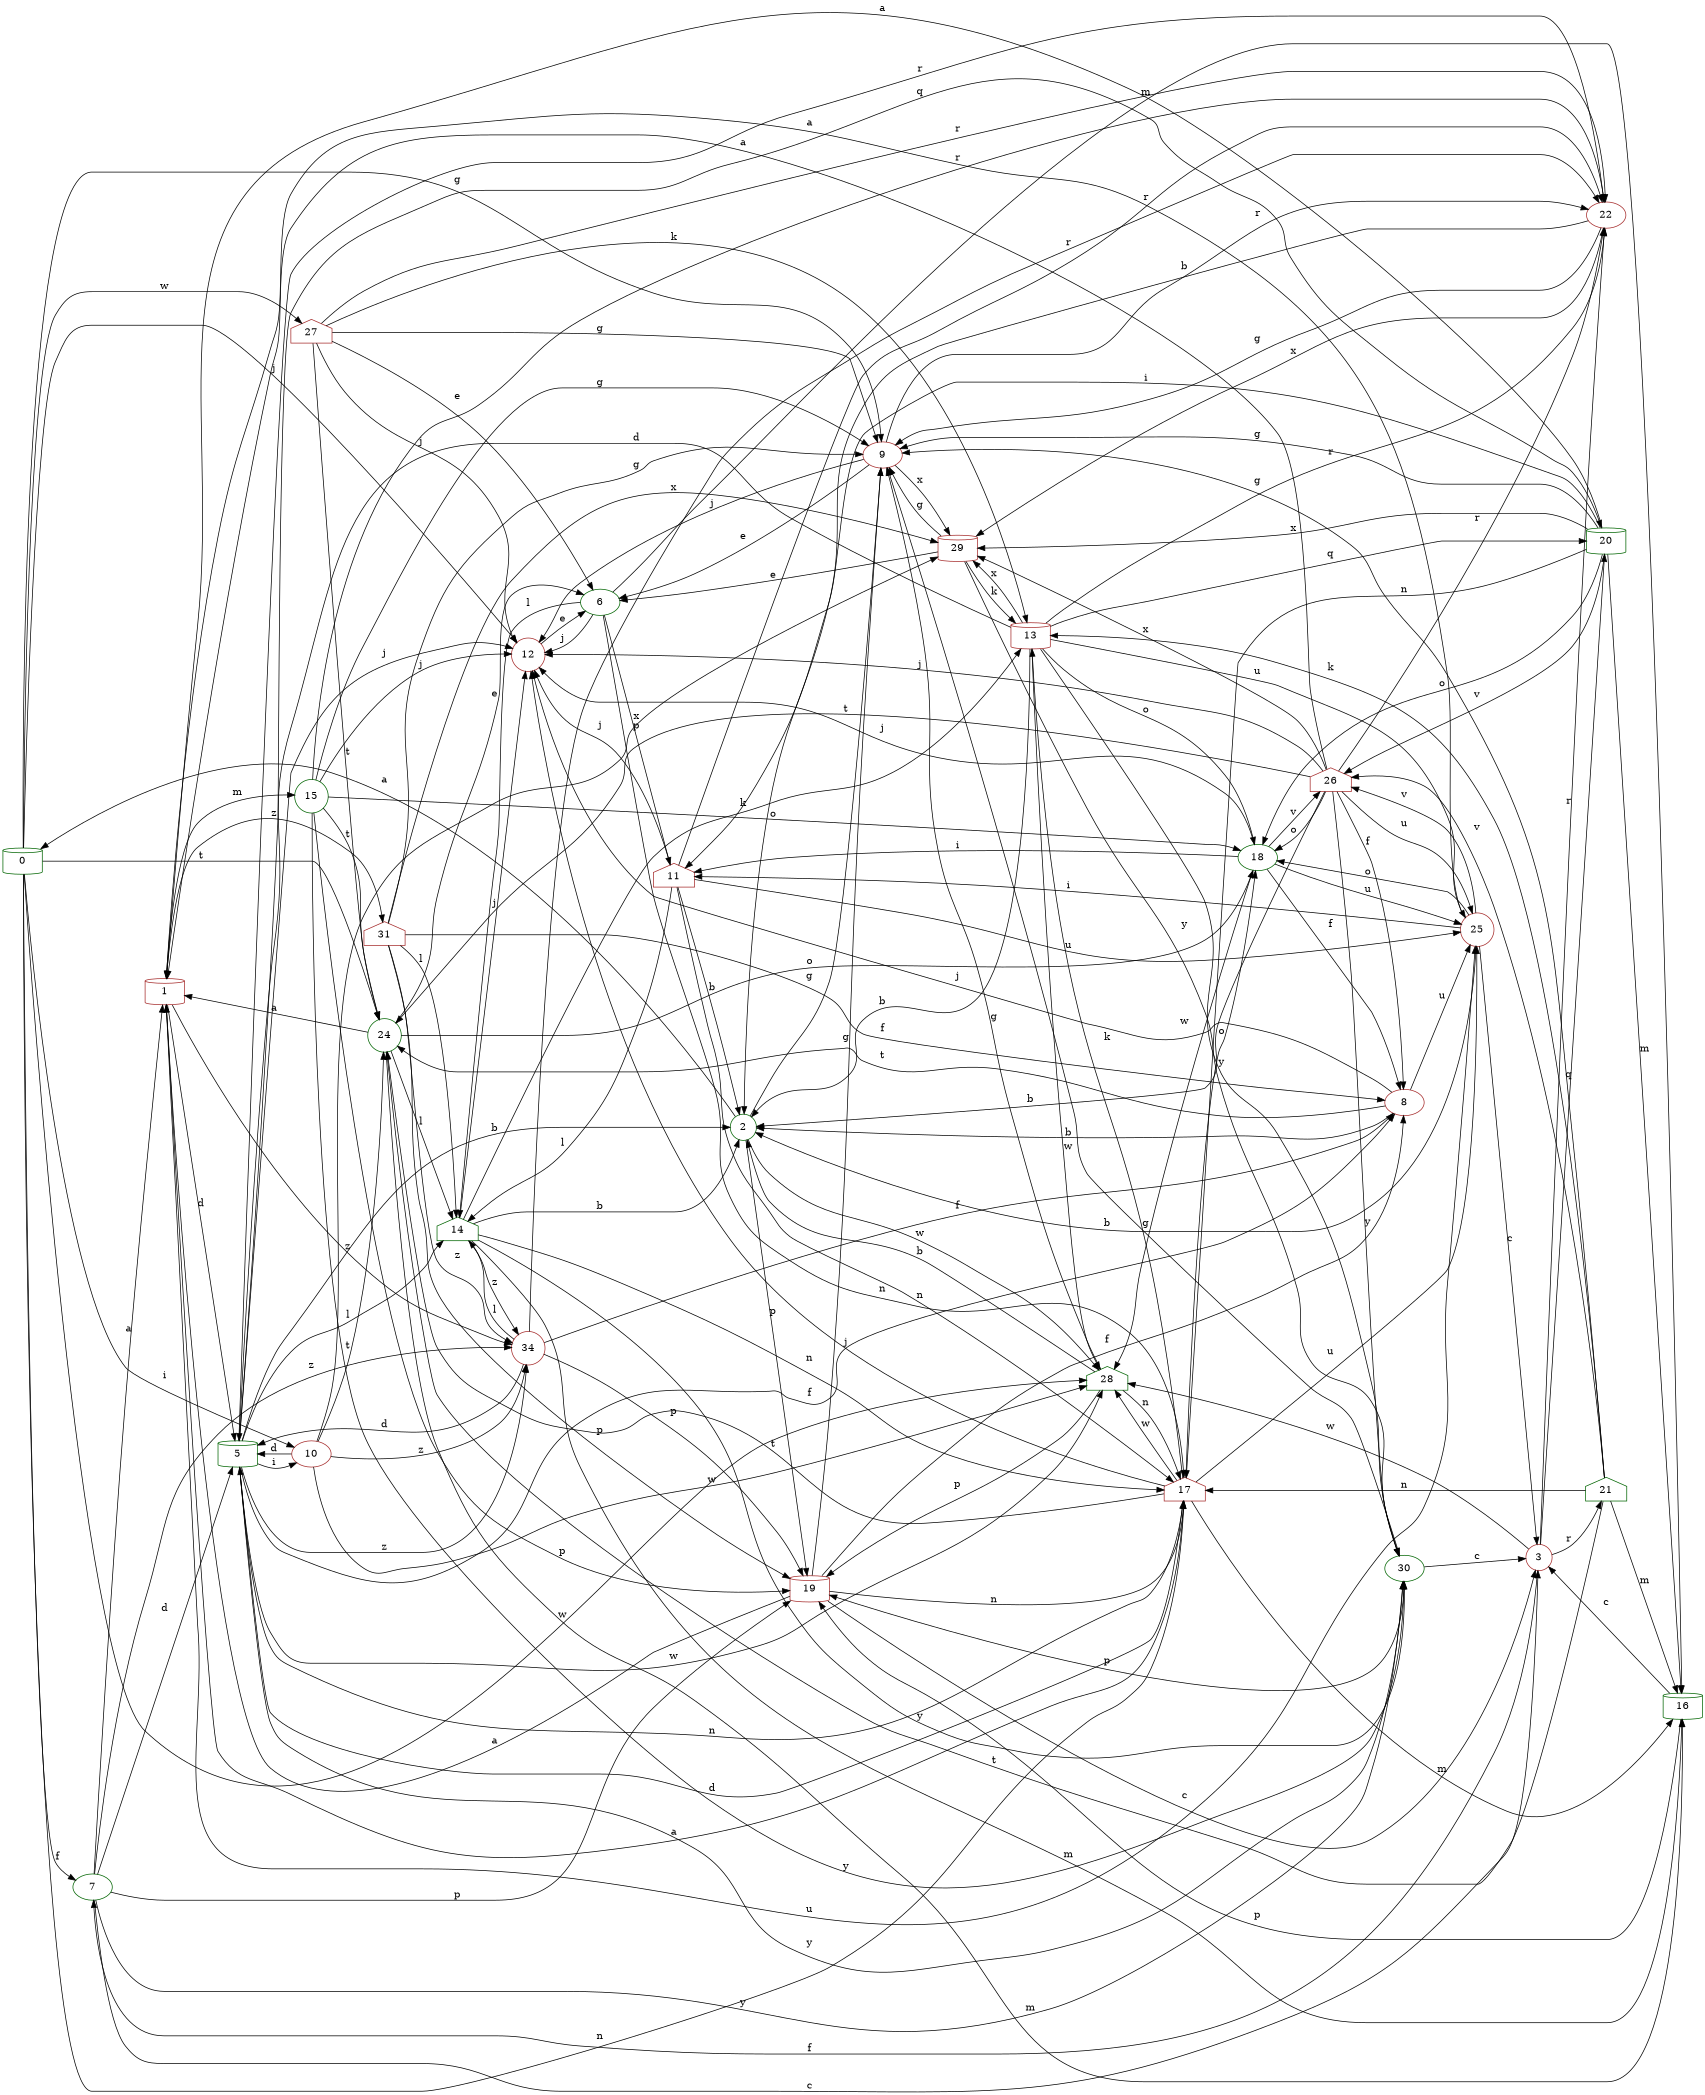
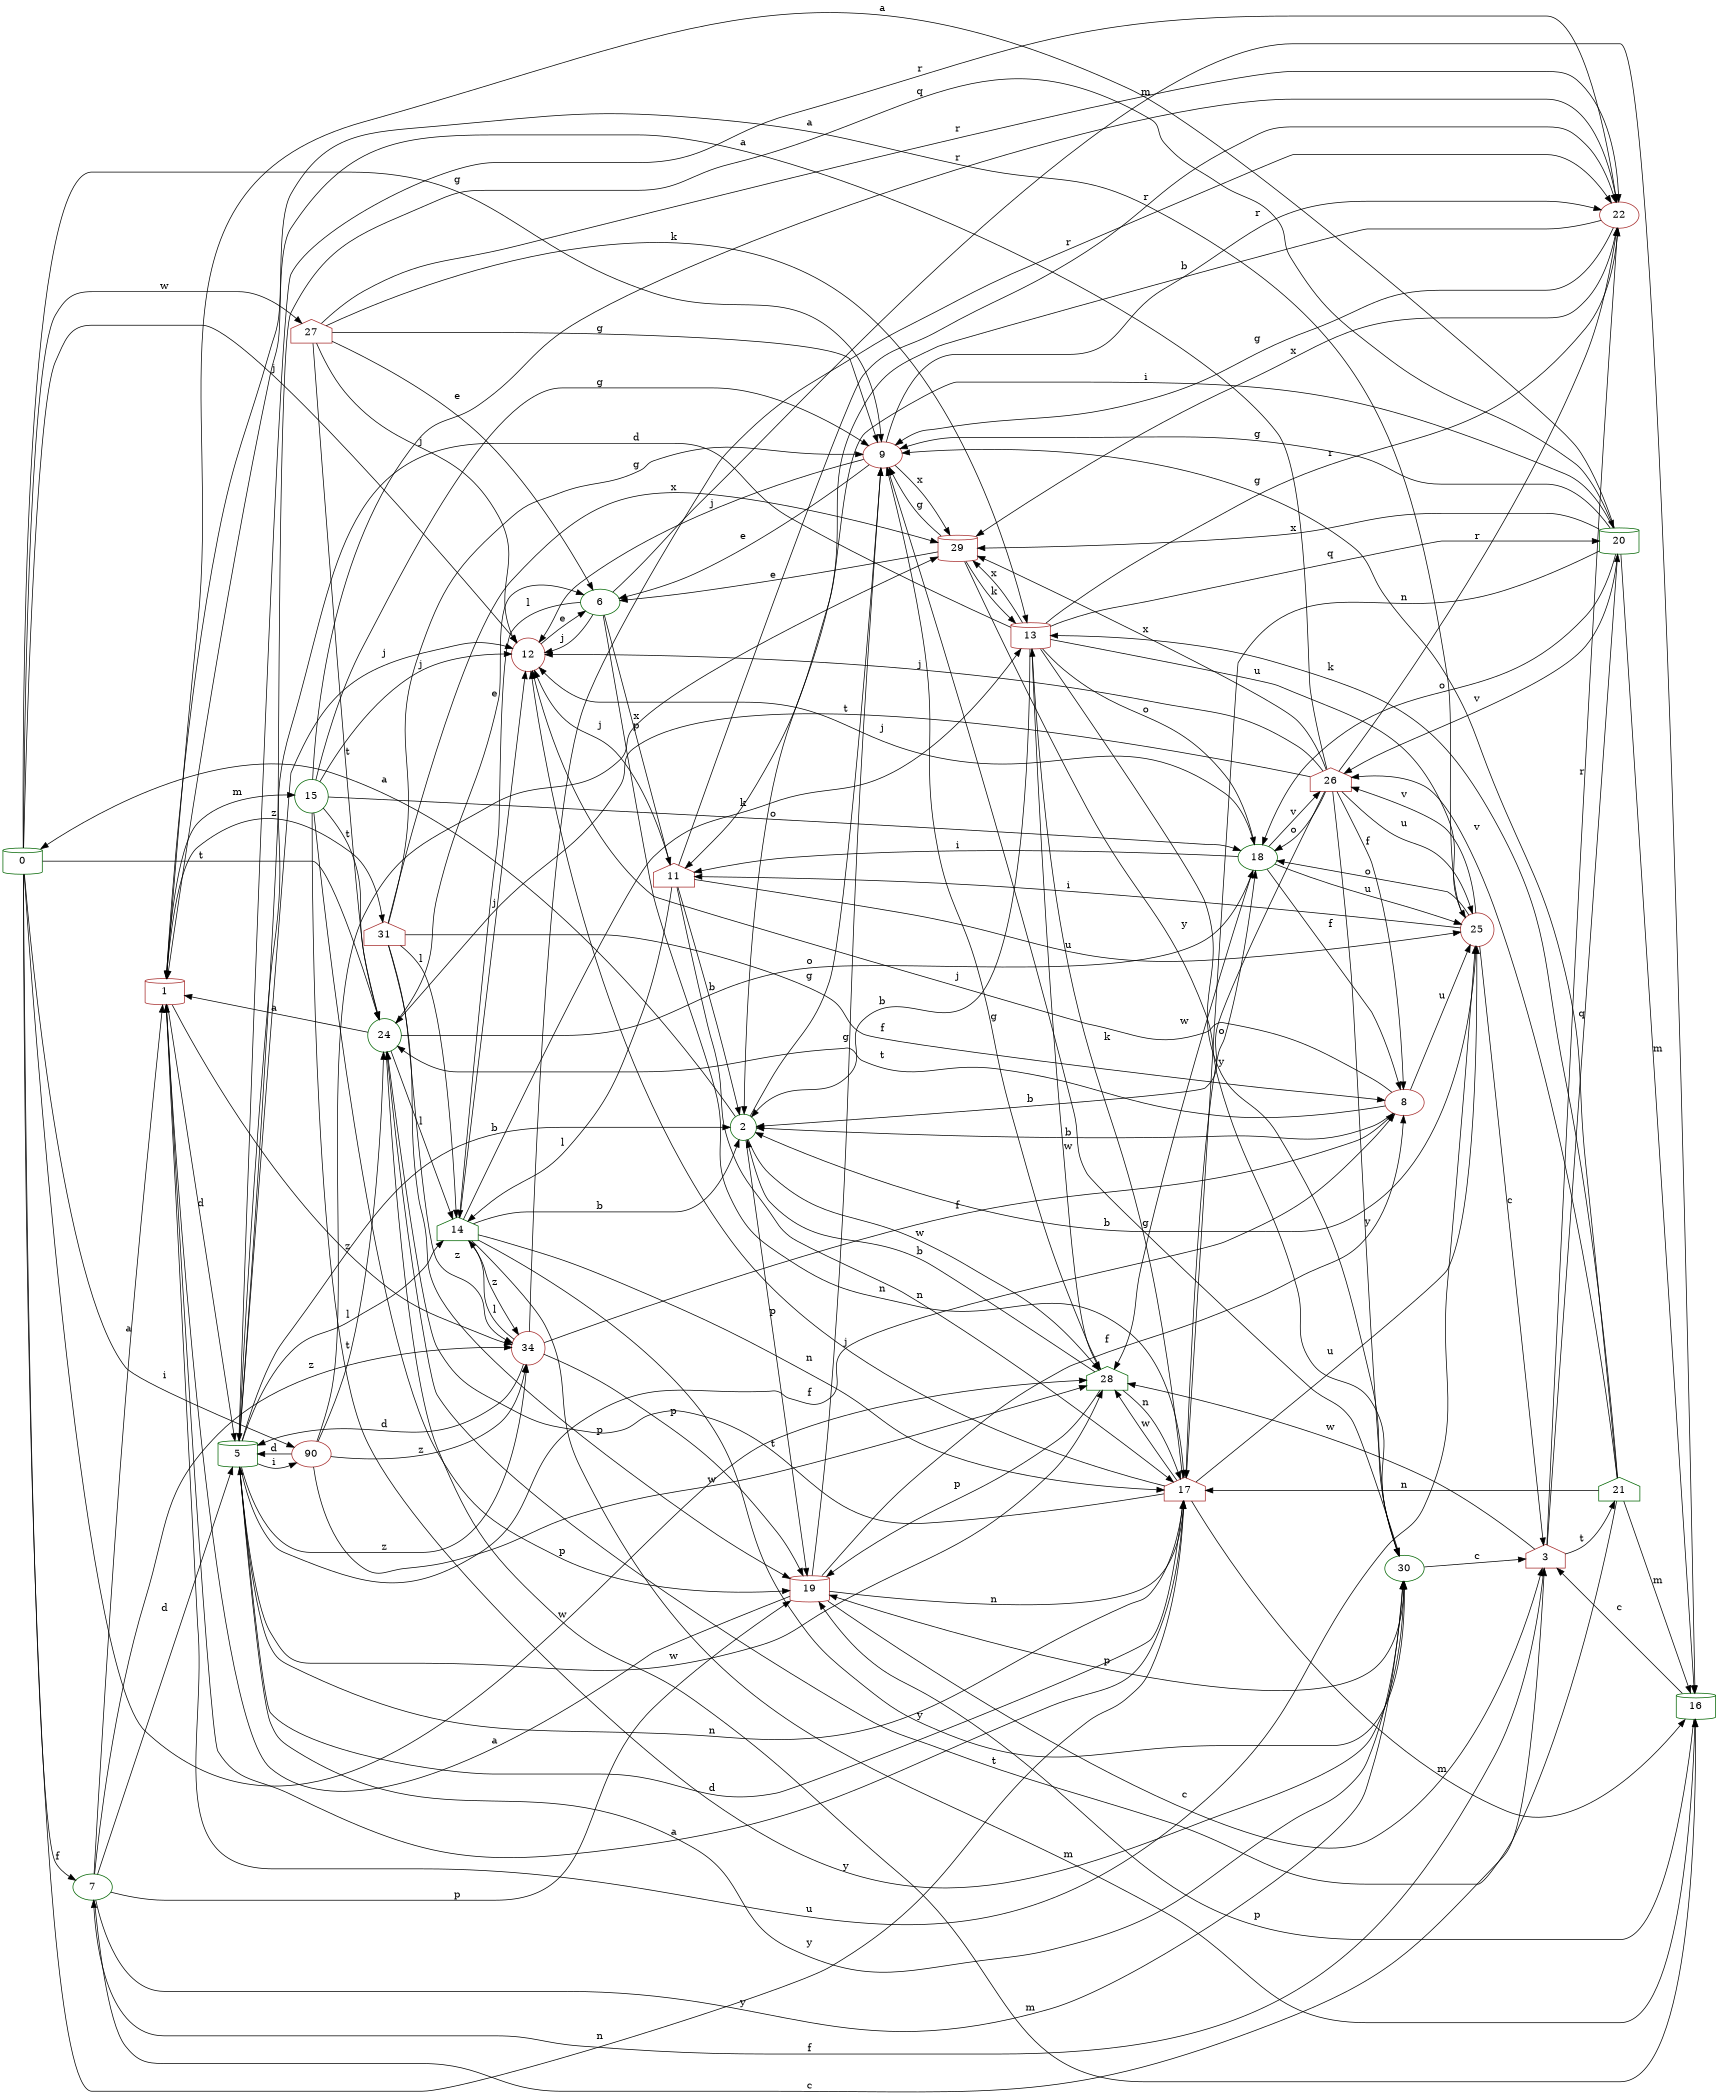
(311, 1454) -> (311, 1454)
(1569, 1539) -> (1582, 1539)
(1539, 1558) -> (1546, 1558)
